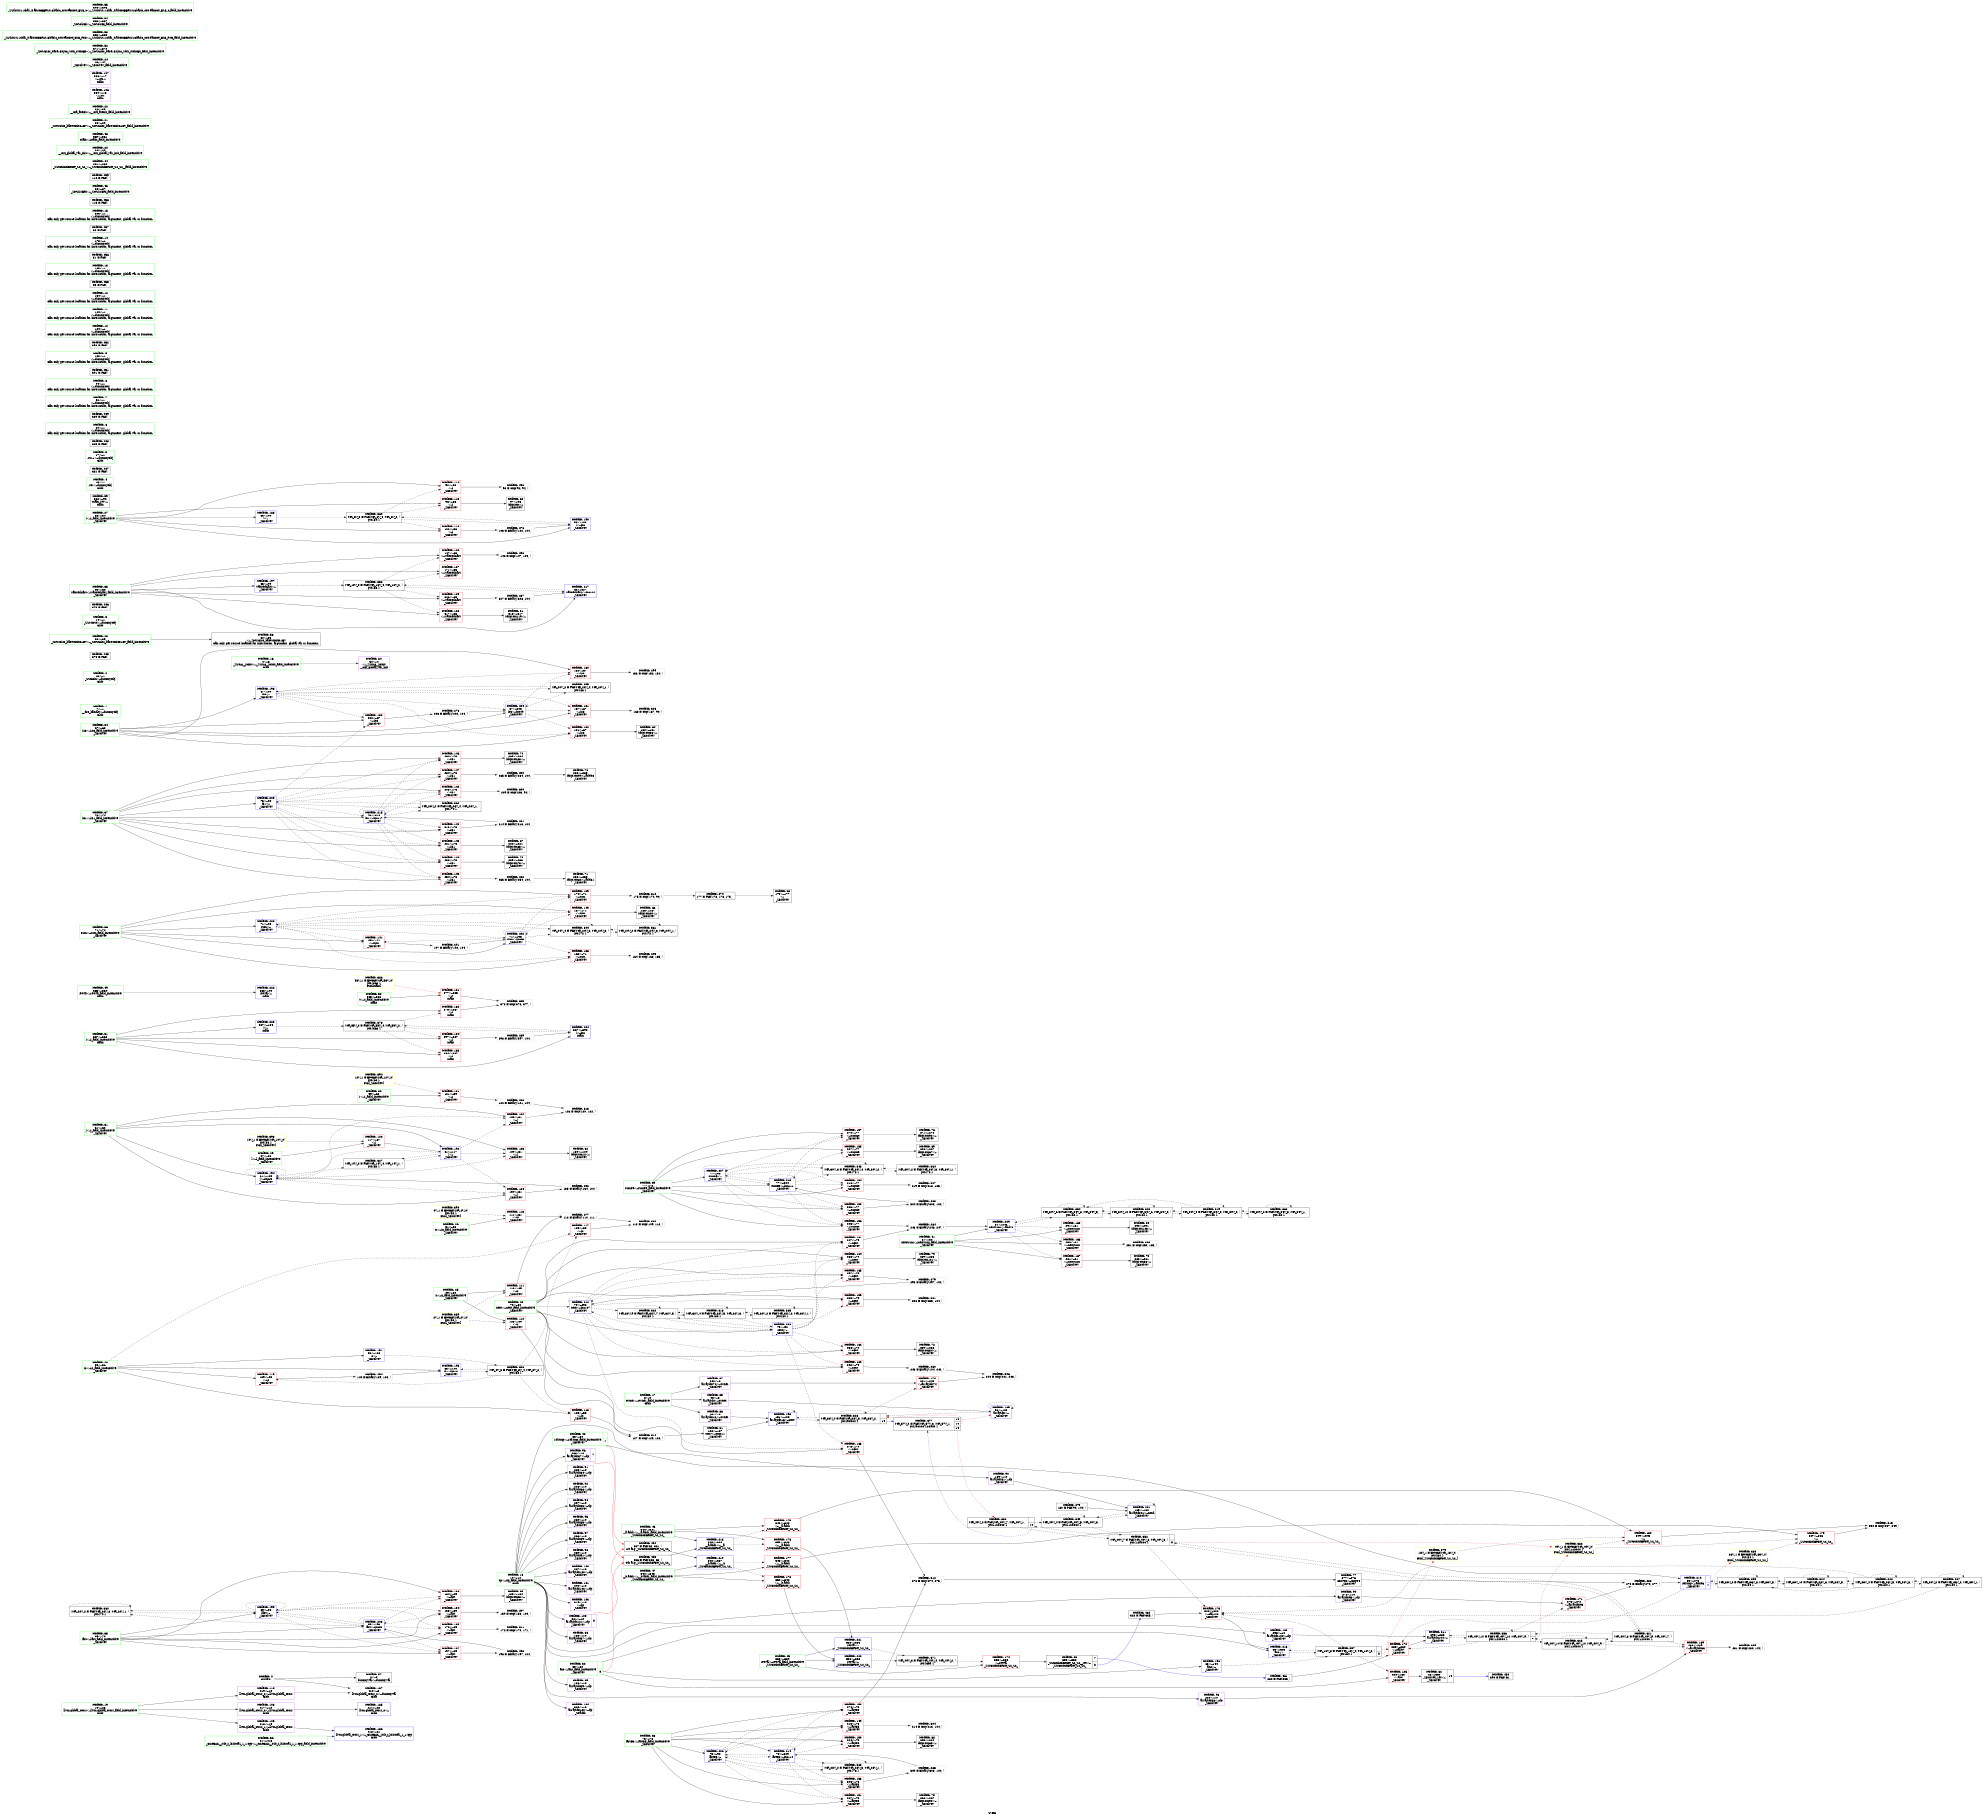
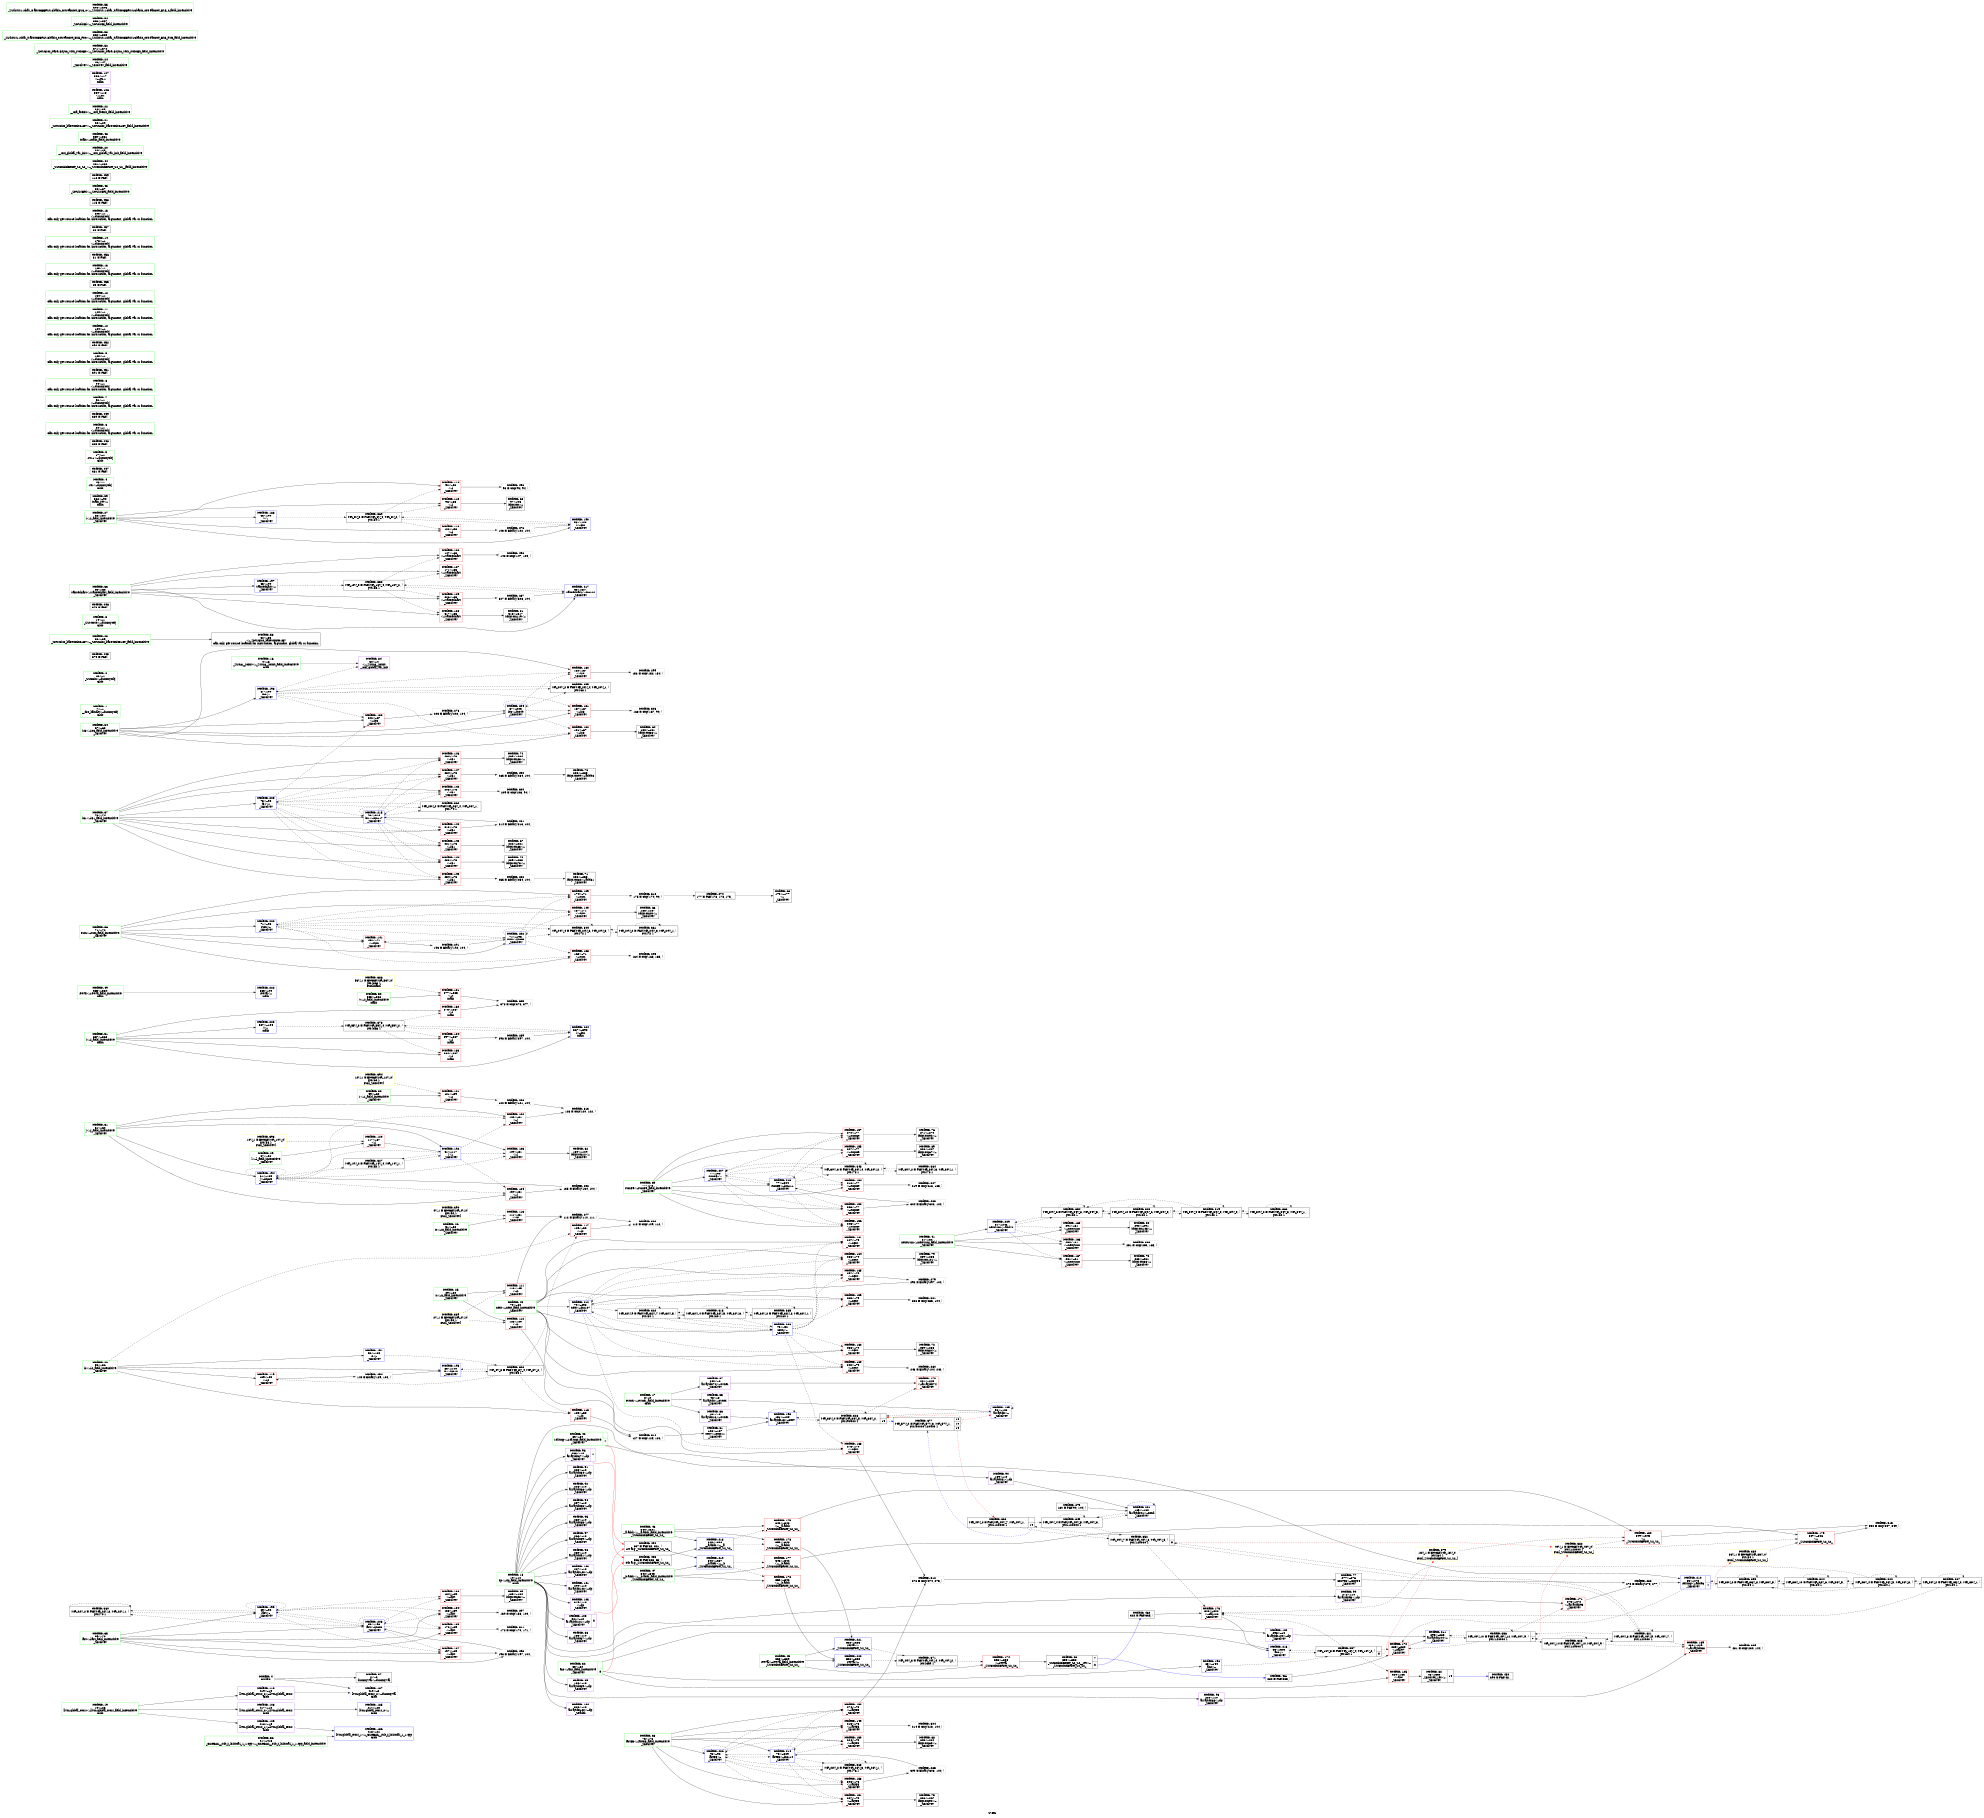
(390, 701) -> (316, 678)
(451, 948) -> (451, 948)
(417, 989) -> (417, 989)
(927, 1226) -> none
(1001, 1376) -> none
(269, 1575) -> (311, 1660)
